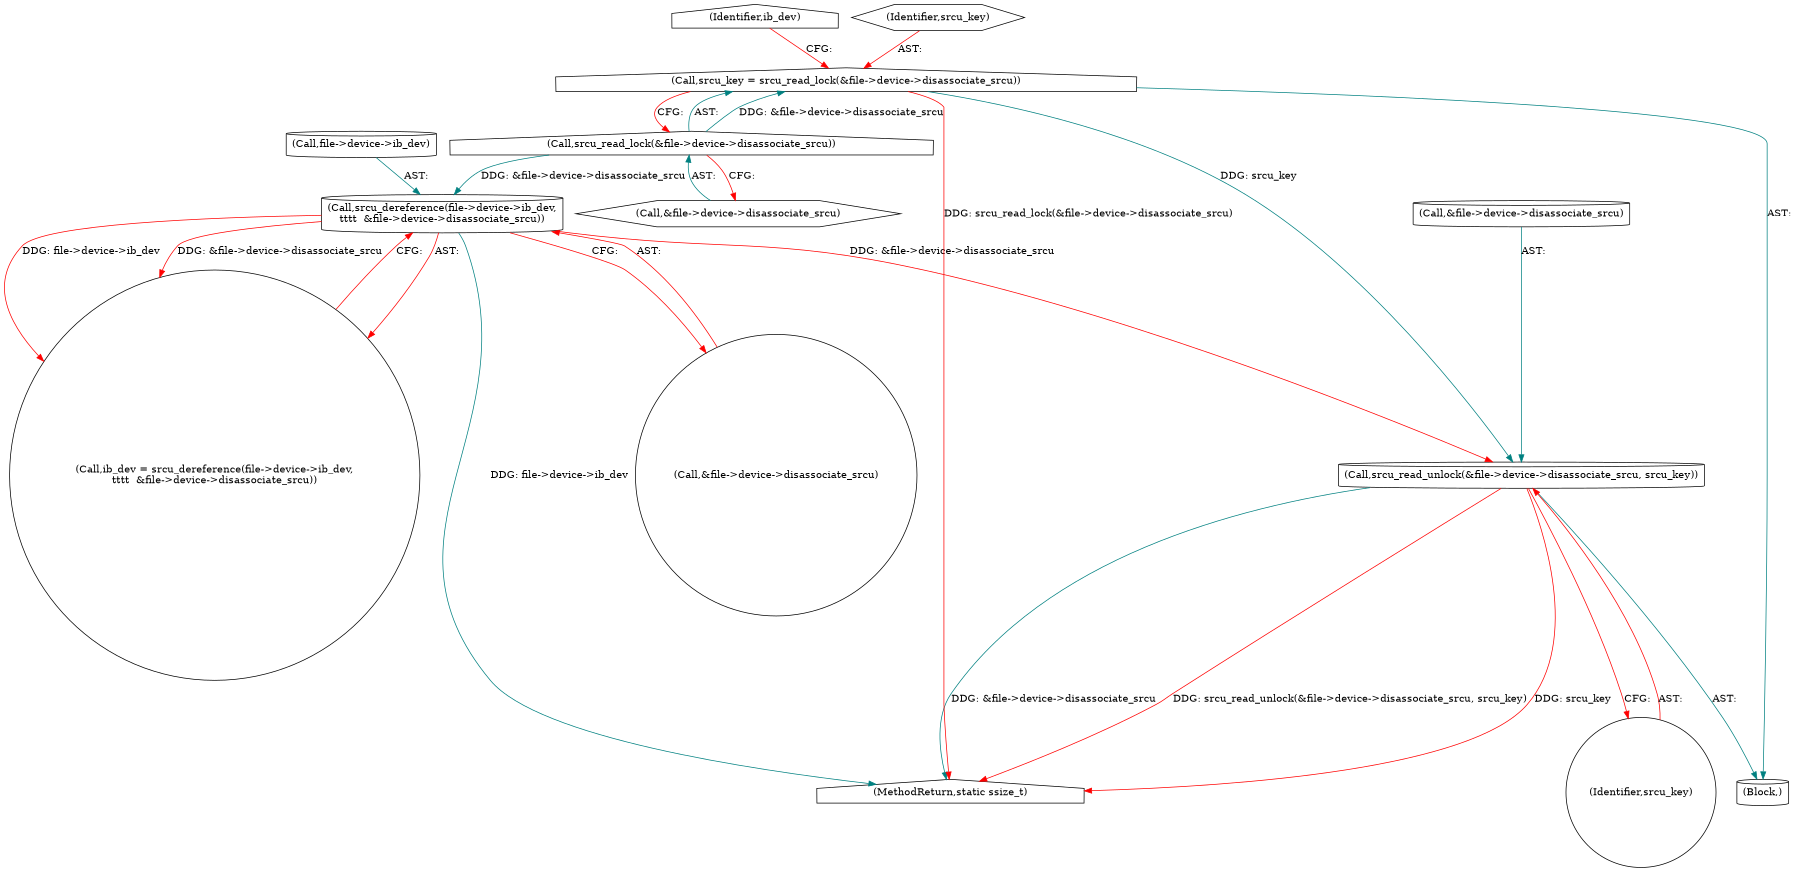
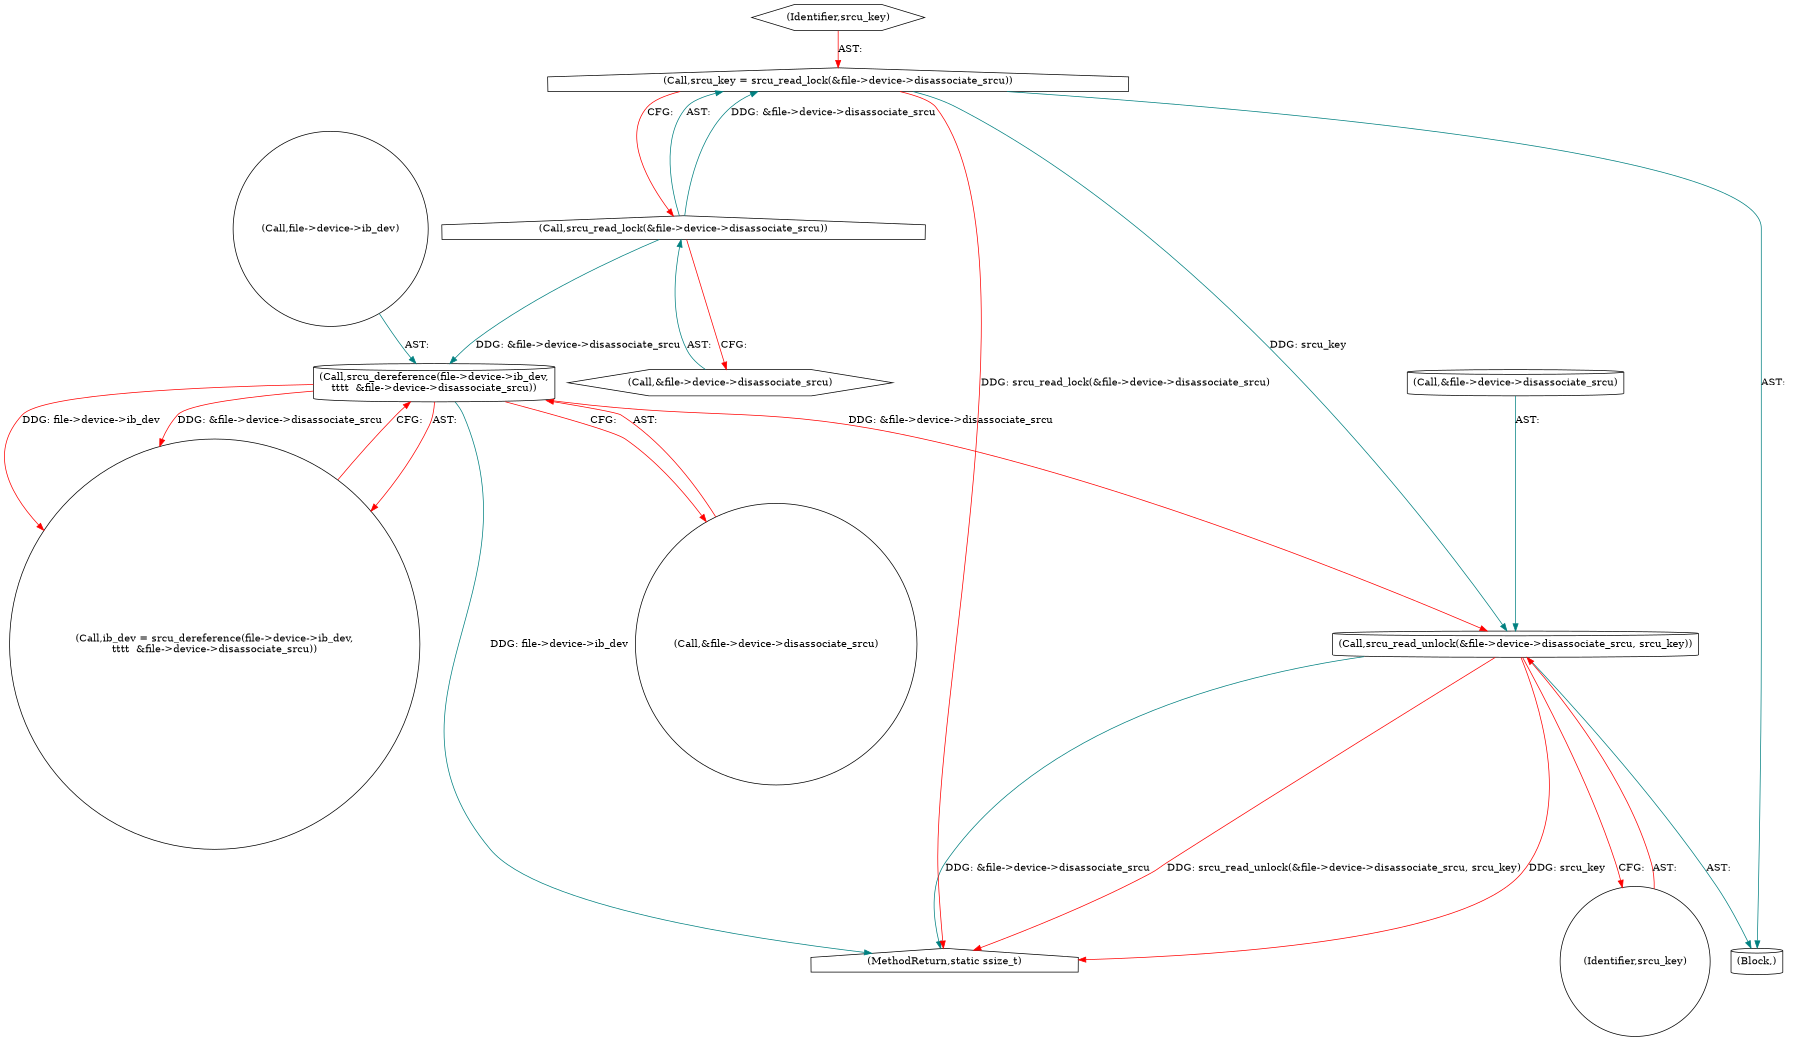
(755, 18) -> none
(361, 144) -> (331, 229)
